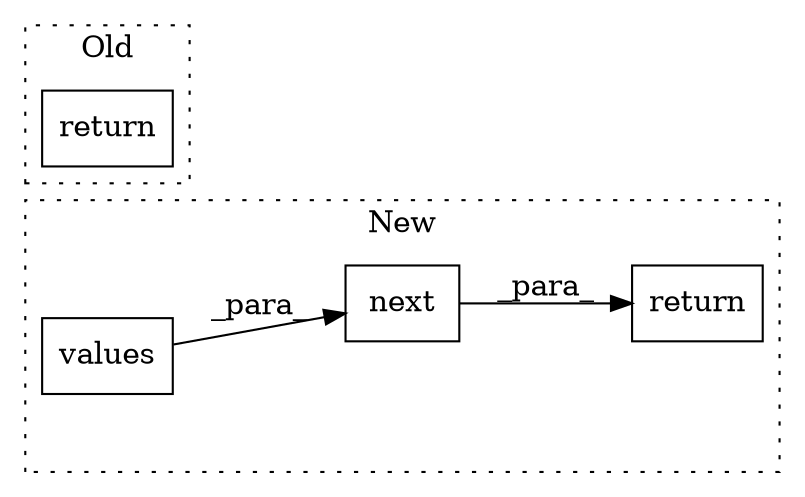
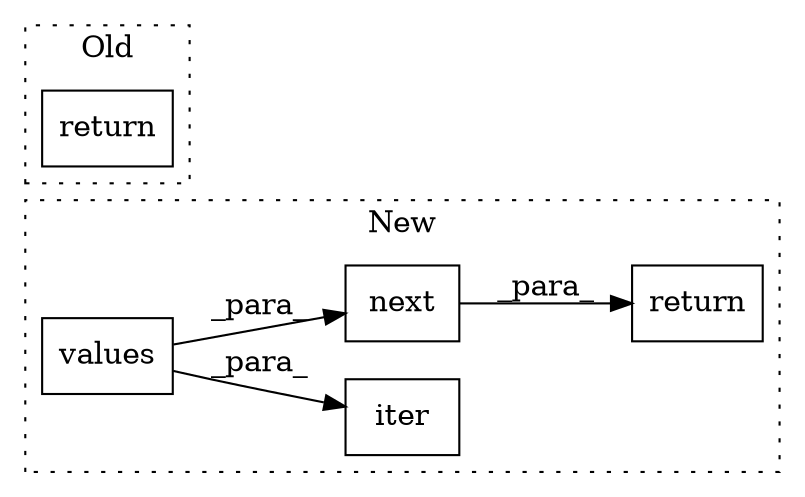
none -> (402, 417)
